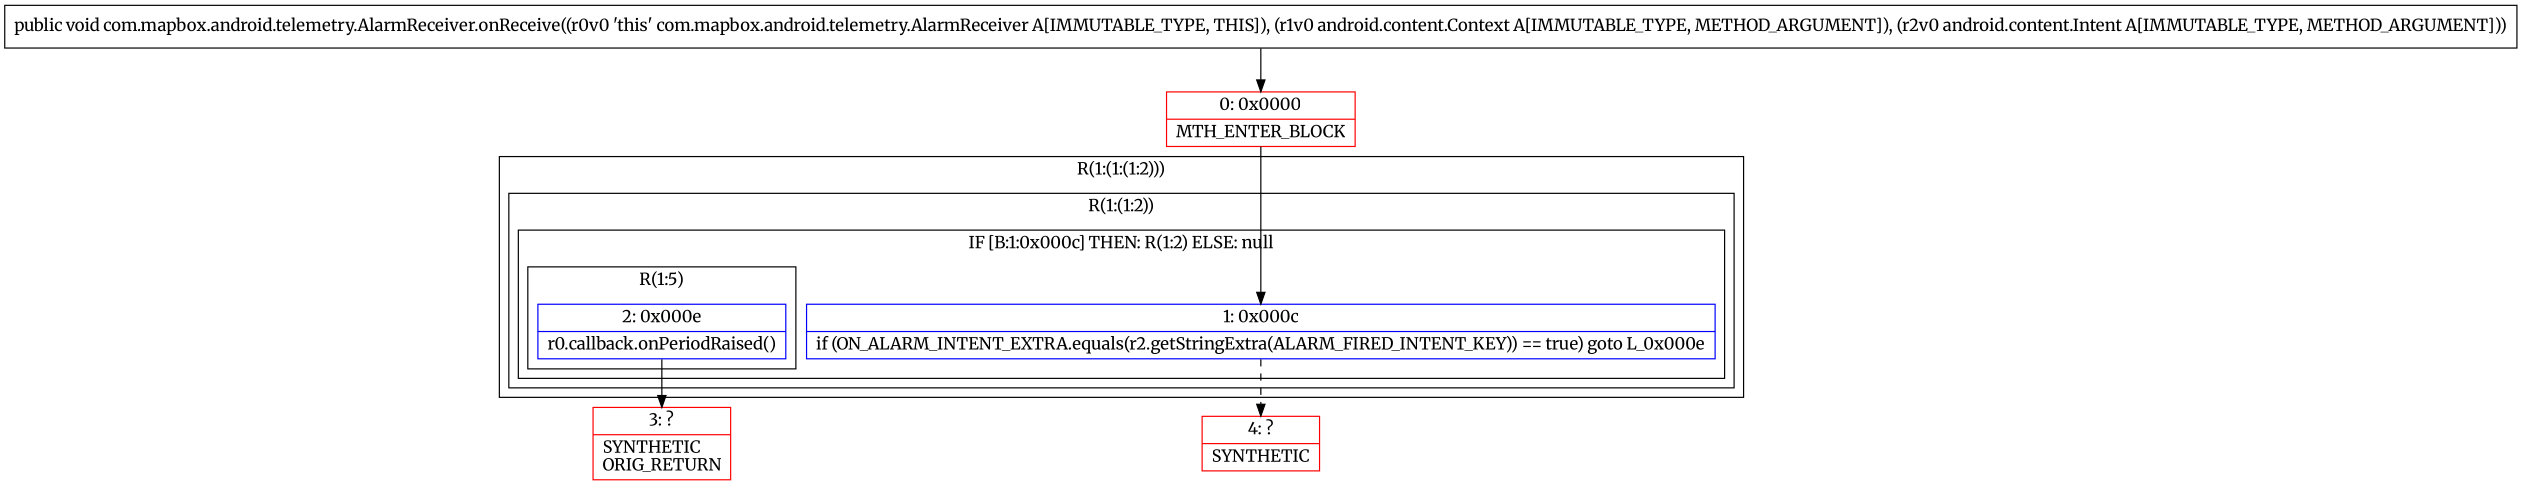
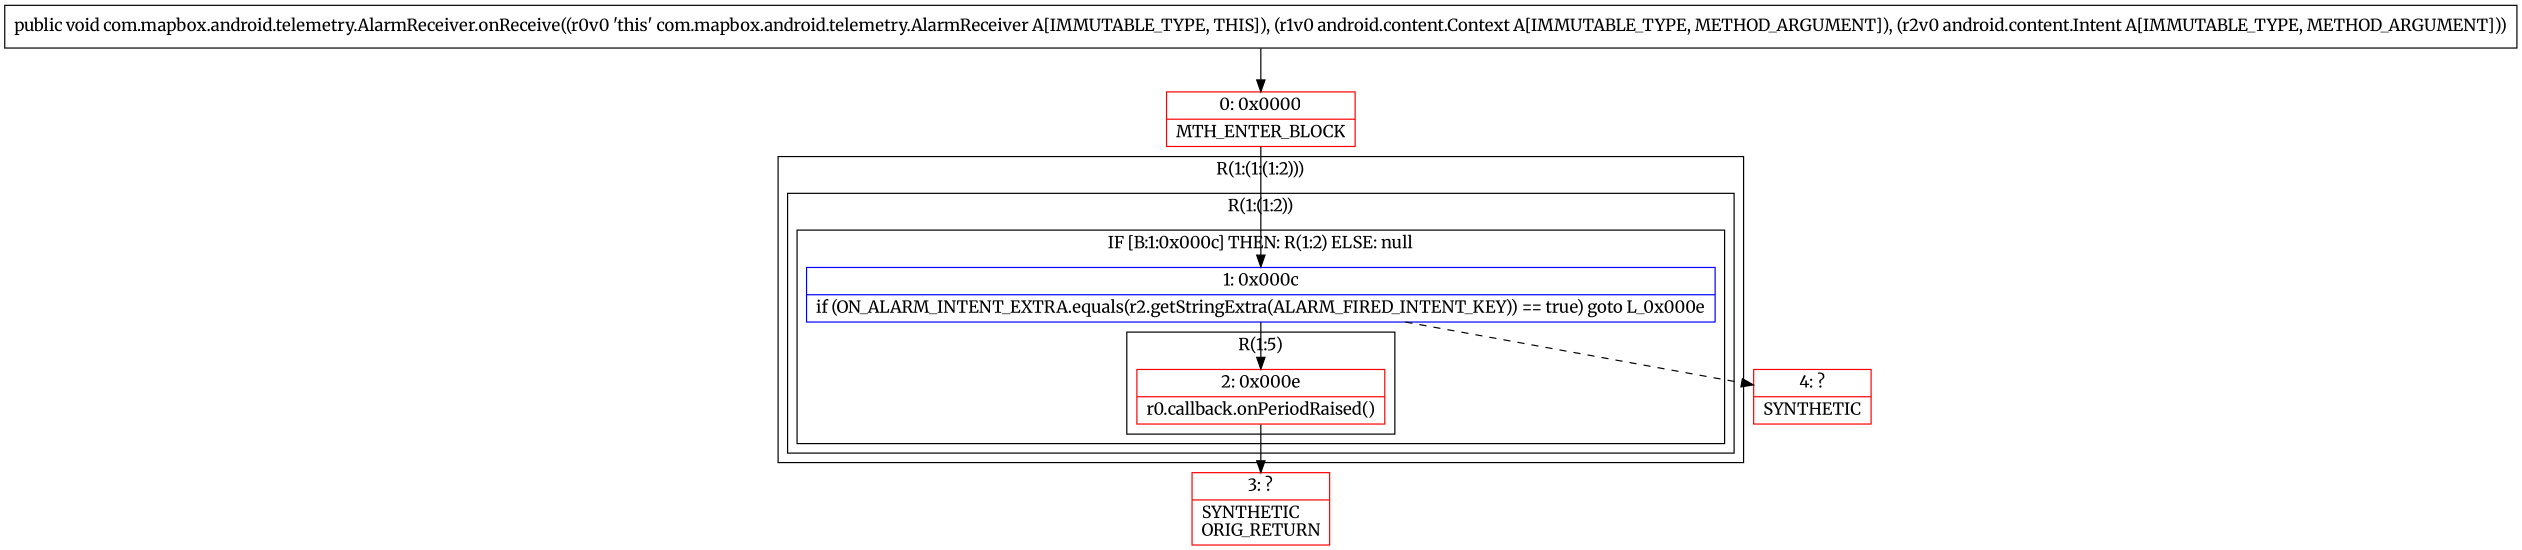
(662, 332) -> (1261, 397)
none -> (1261, 340)
